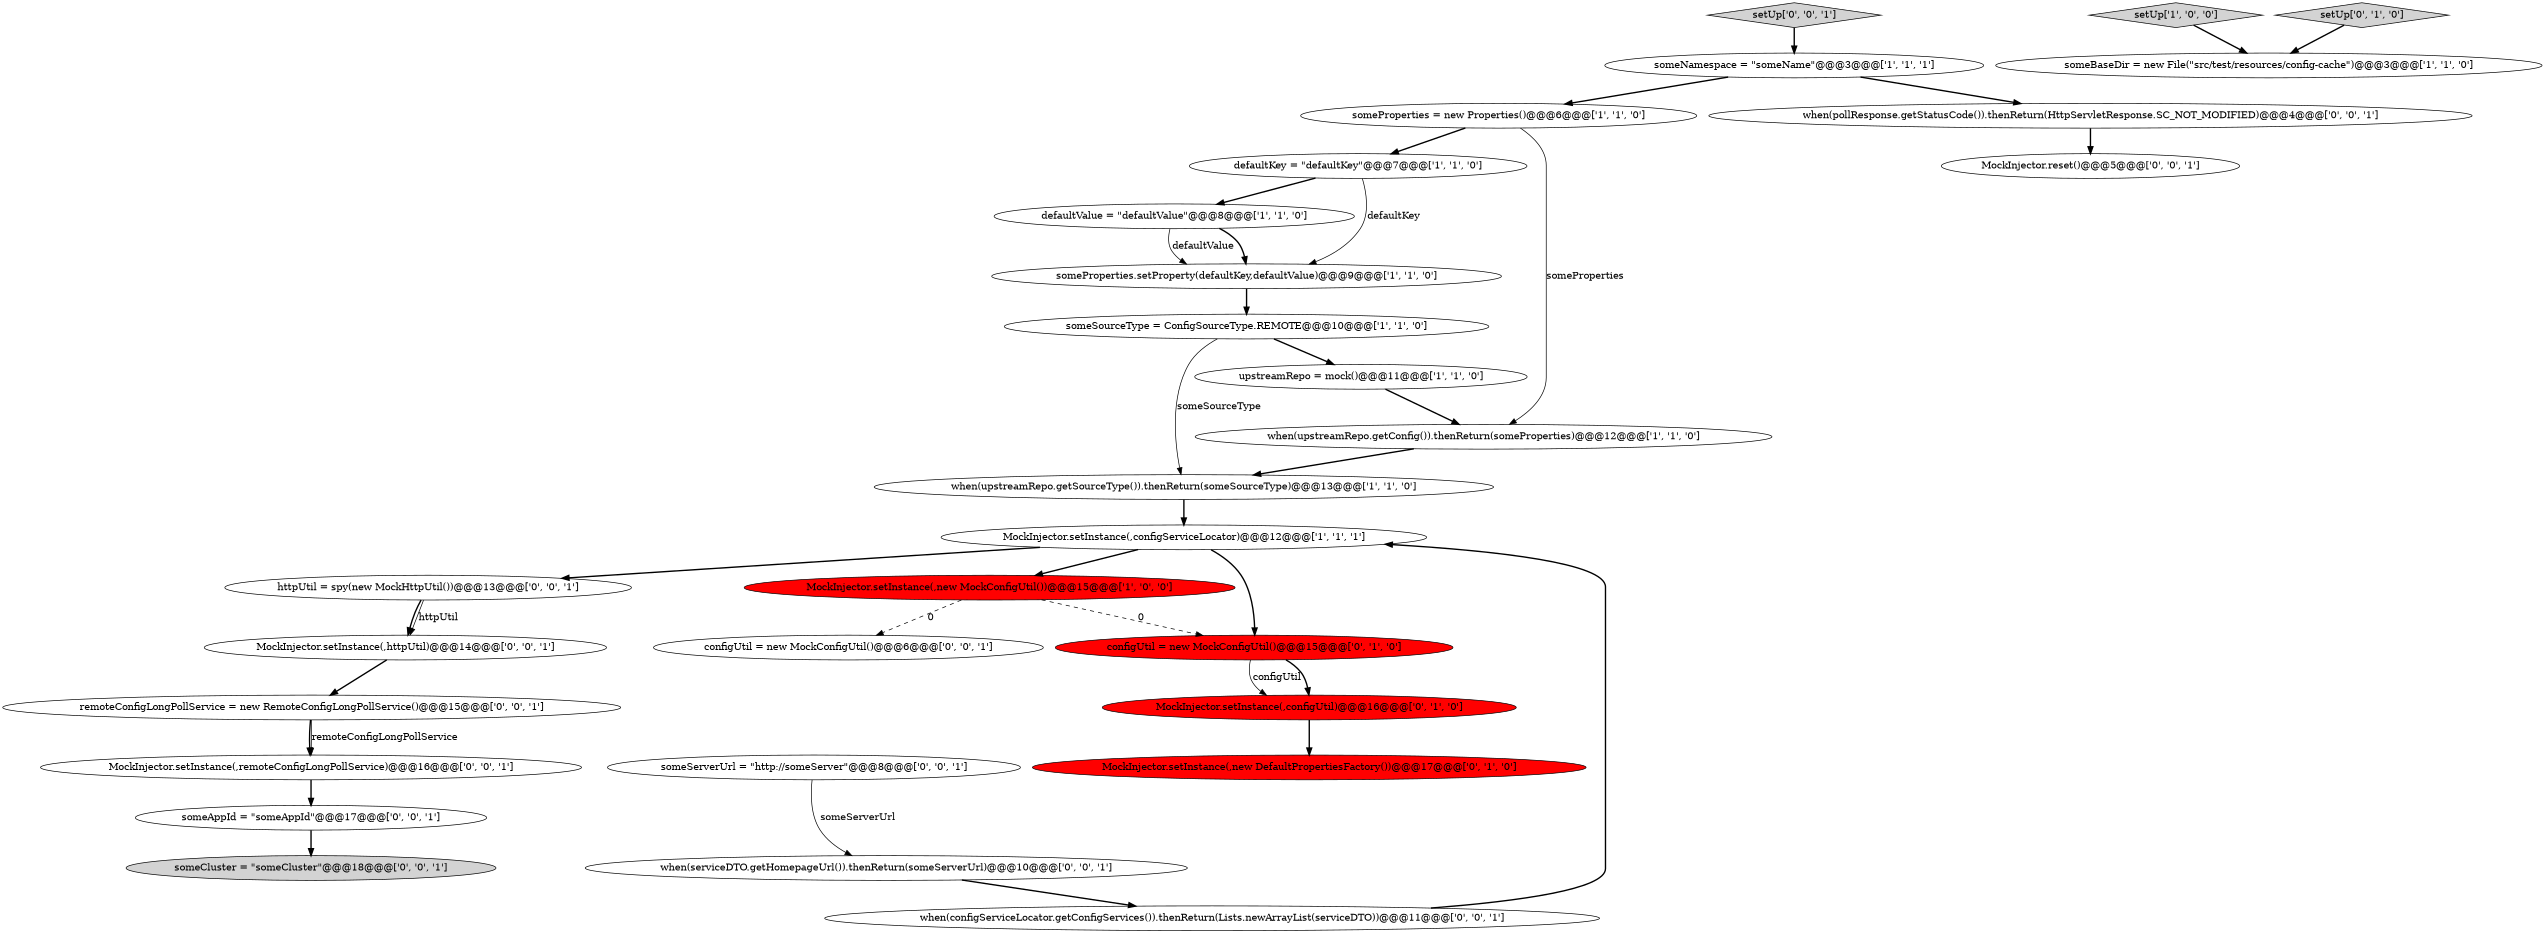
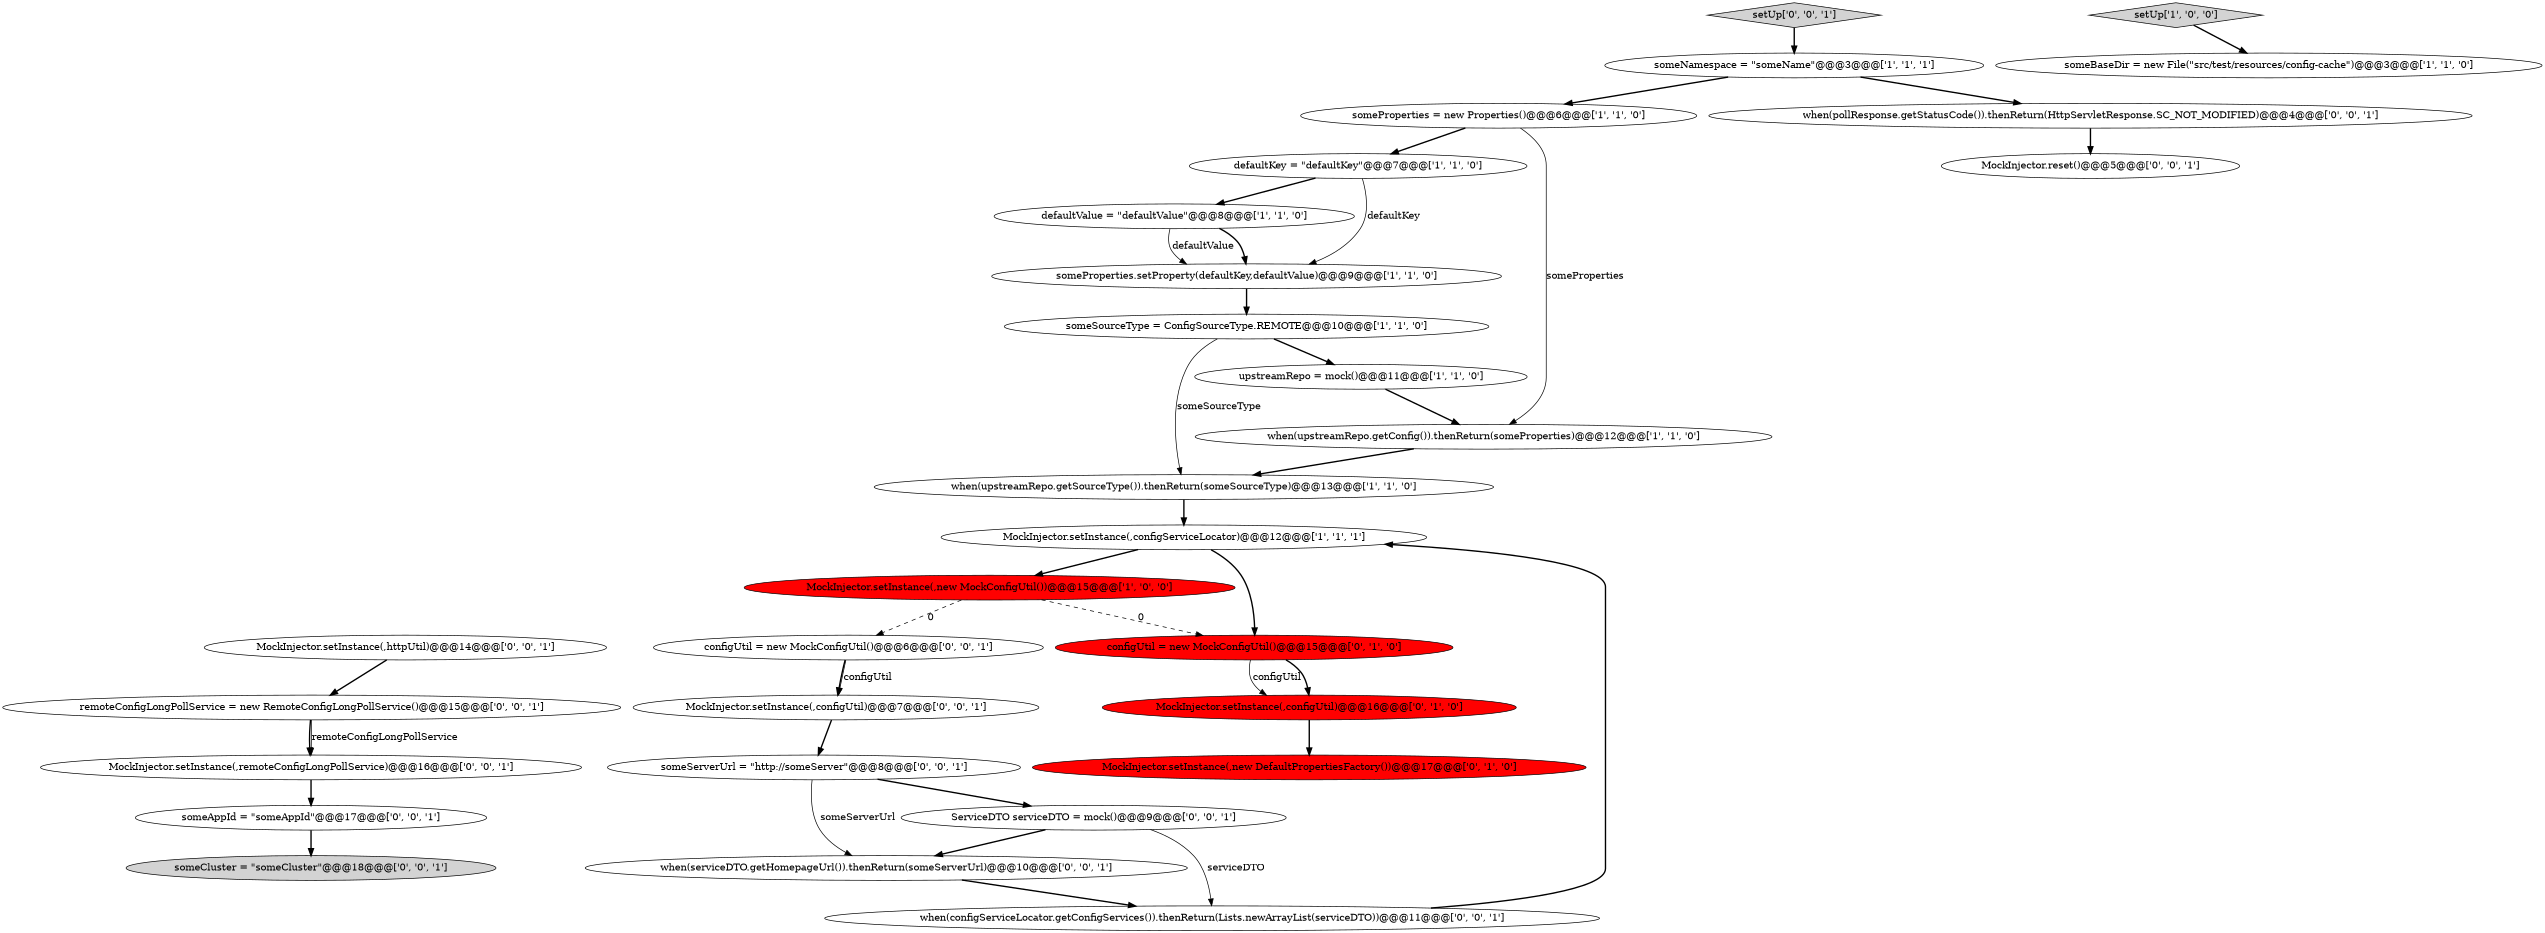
(2362, 15) -> none
(428, 588) -> none
none -> (836, 707)
none -> (1094, 818)
